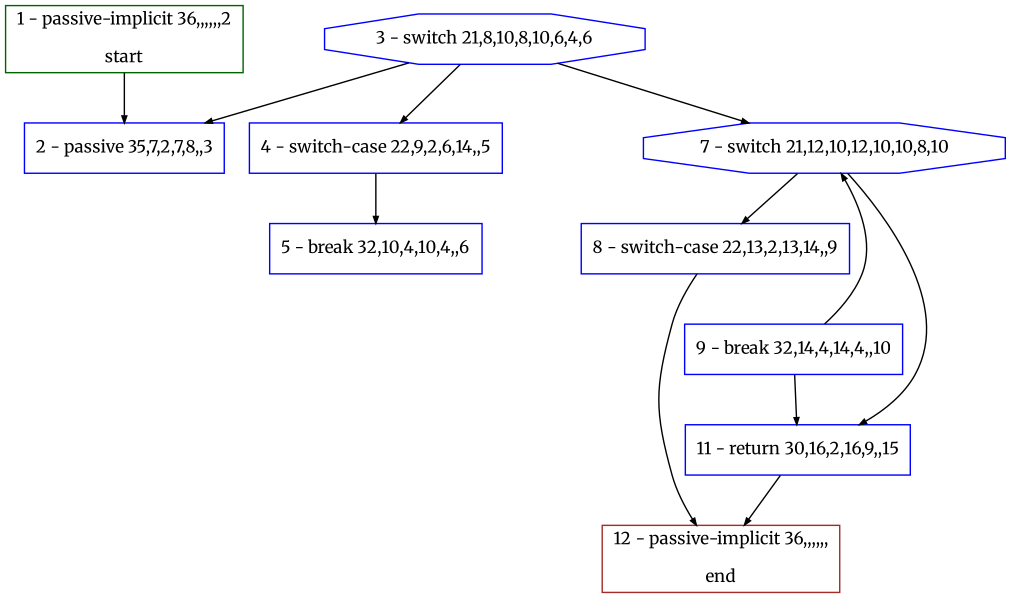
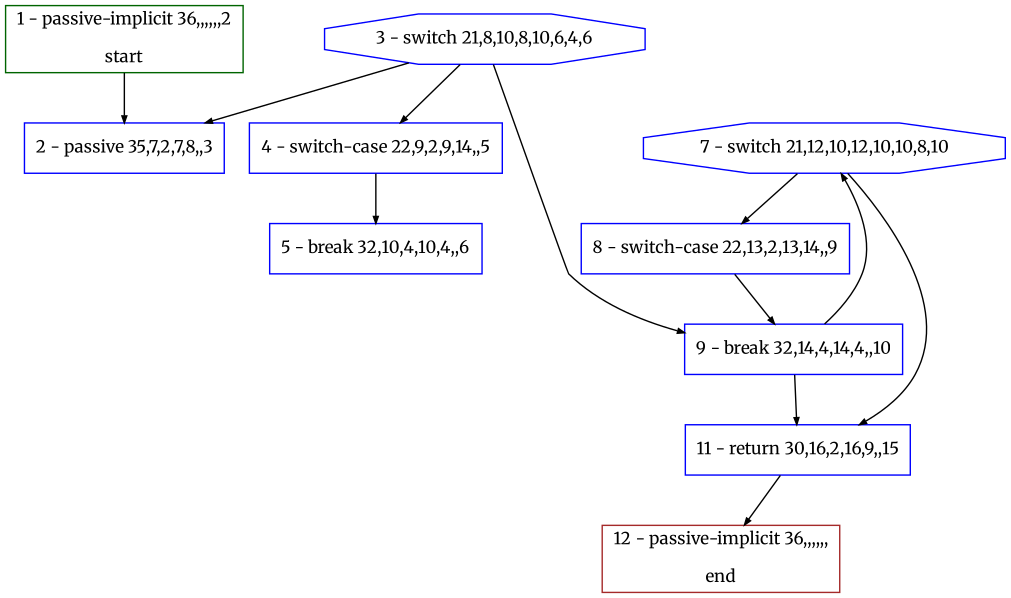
(650, 92) -> (552, 228)
(376, 148) -> (376, 148)
(659, 396) -> (752, 296)
